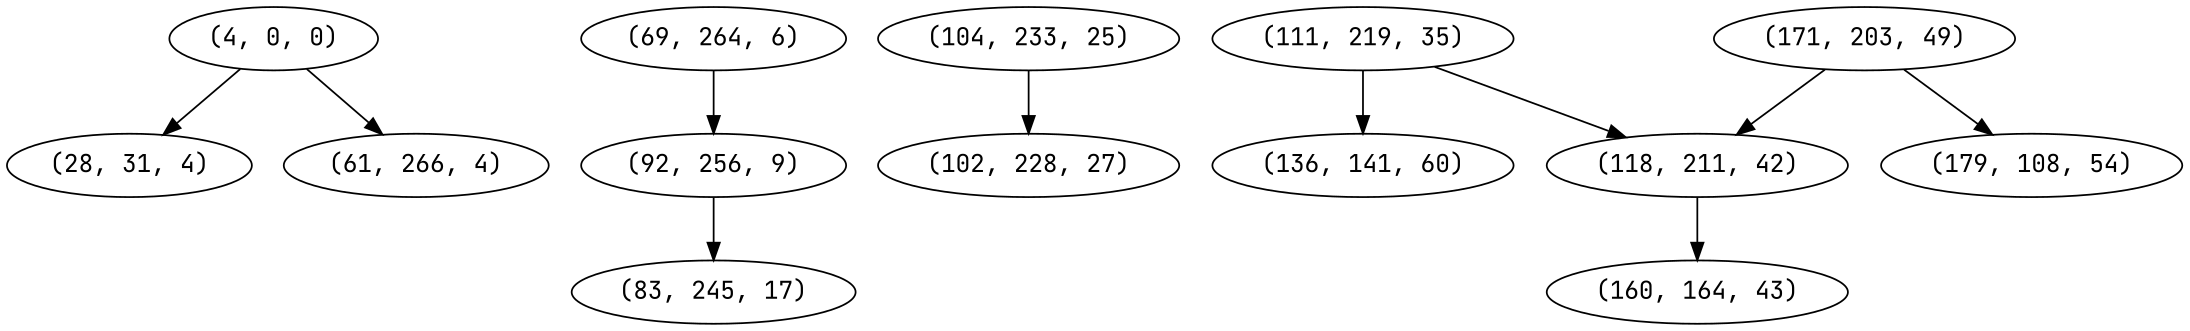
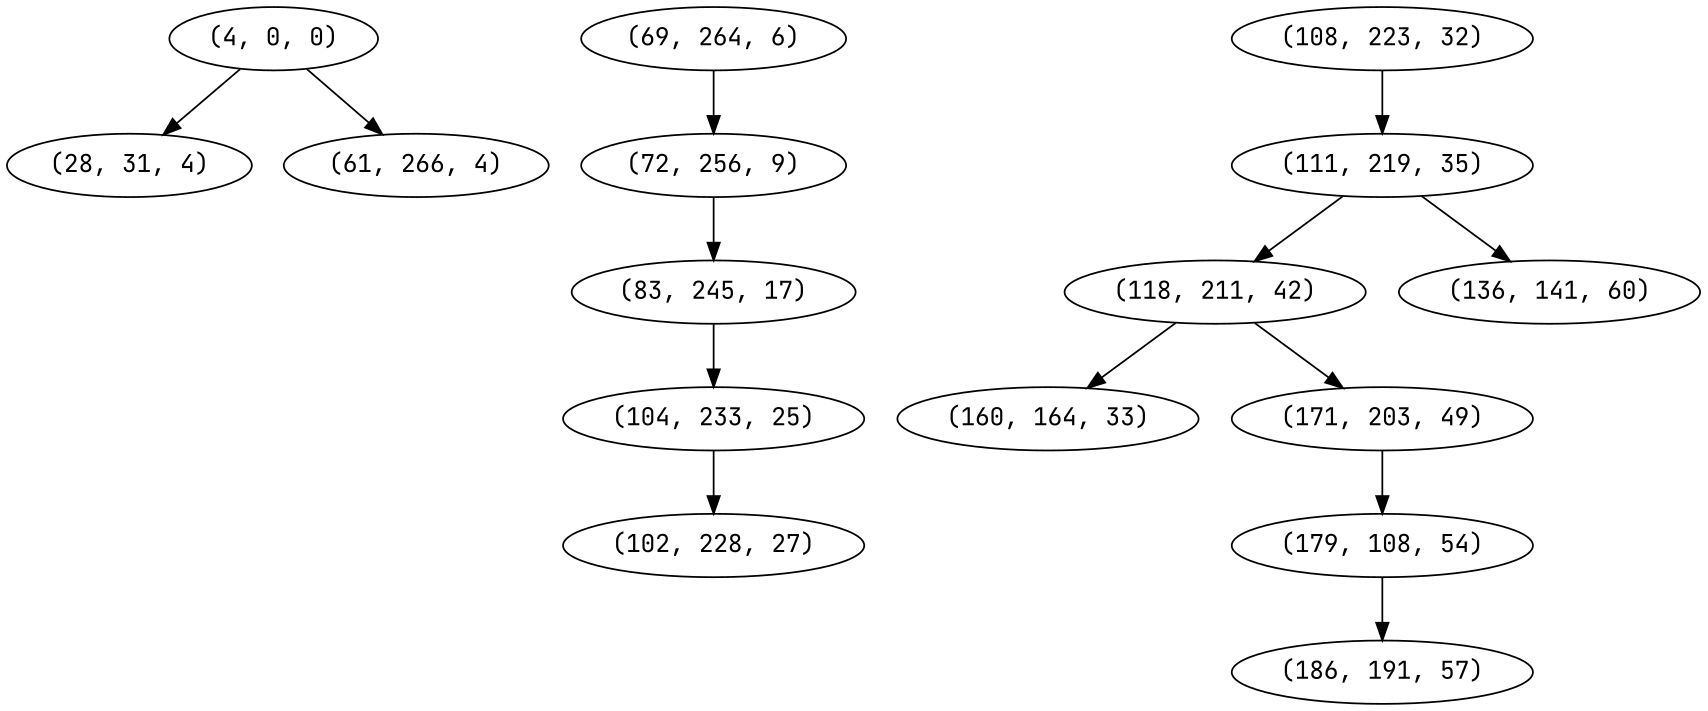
none -> (1382, 39)
(1788, 97) -> (1292, 350)
(714, 165) -> (714, 165)
(1697, 292) -> (1048, 419)
none -> (714, 347)
none -> (1382, 672)
